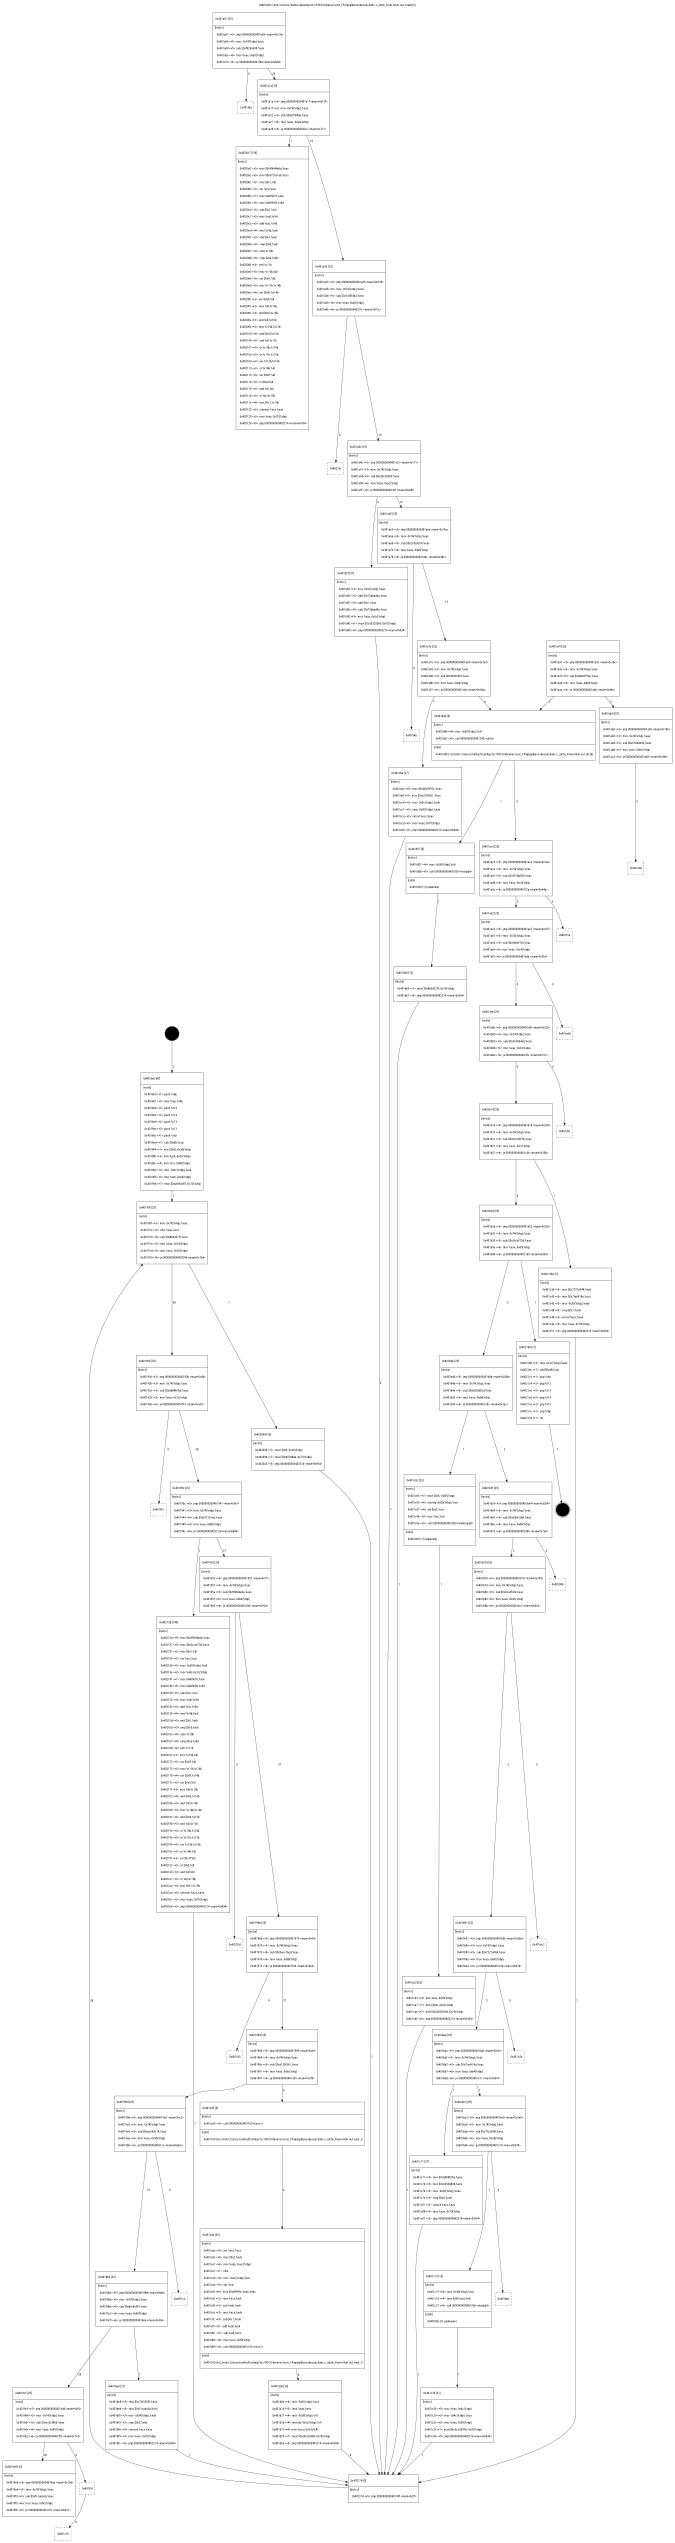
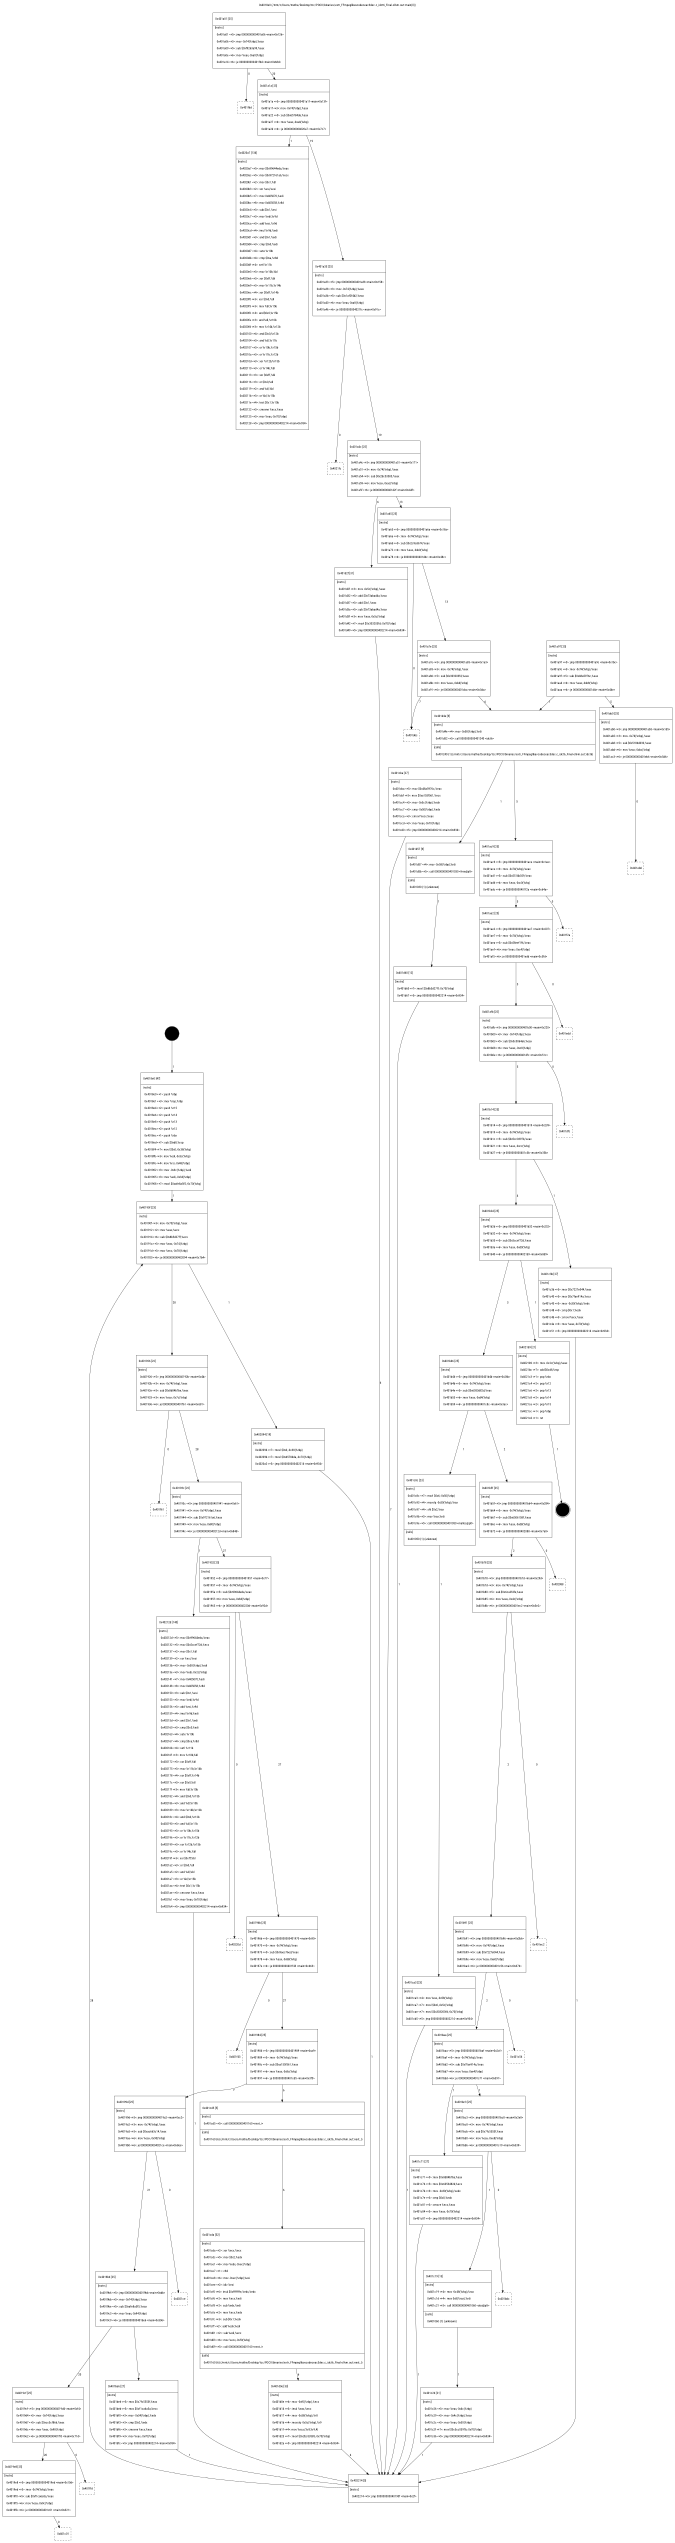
(425, 730) -> (414, 711)
(80, 2512) -> (56, 2521)
